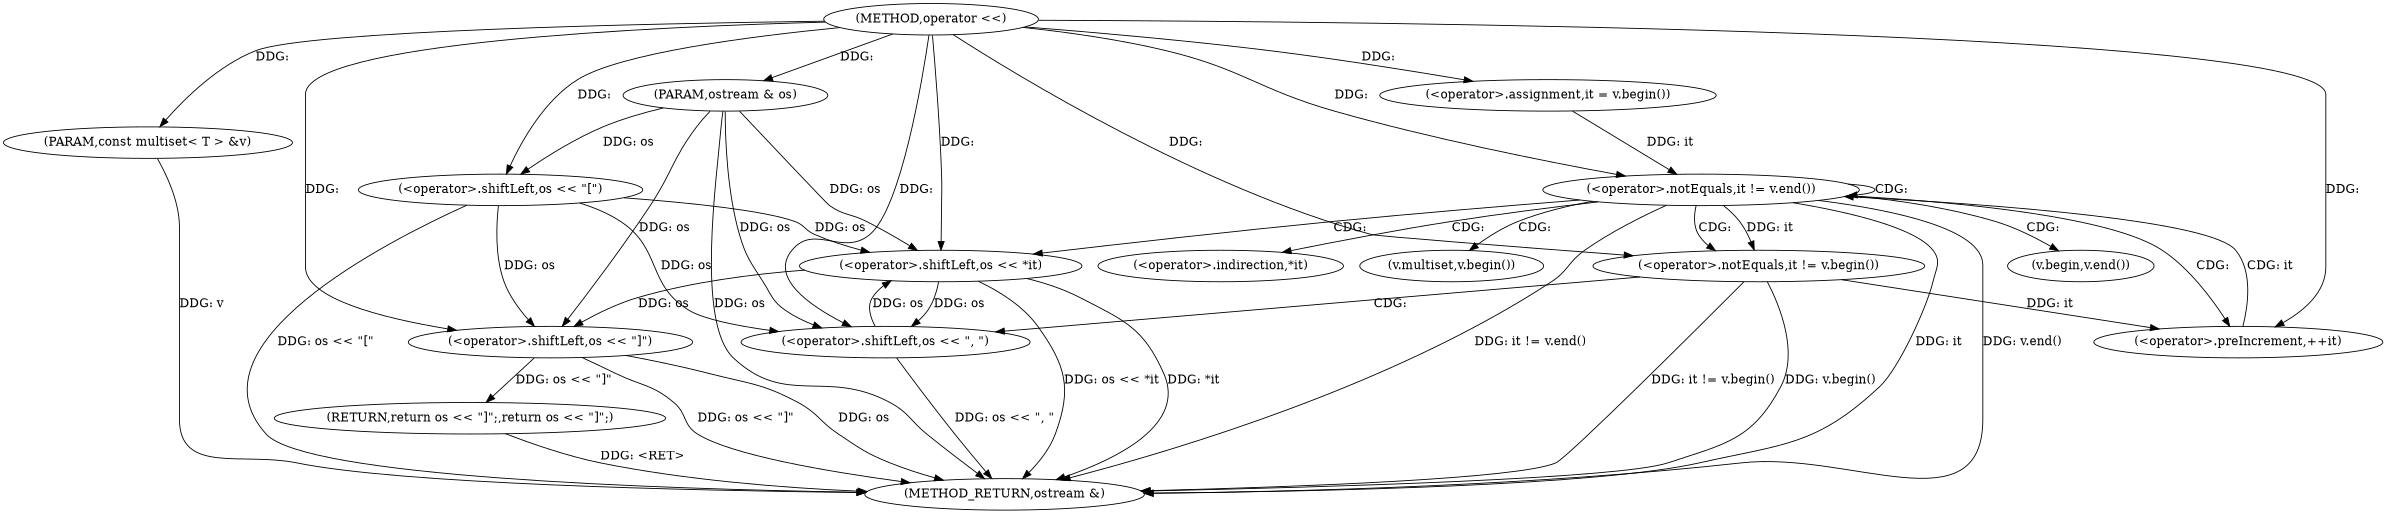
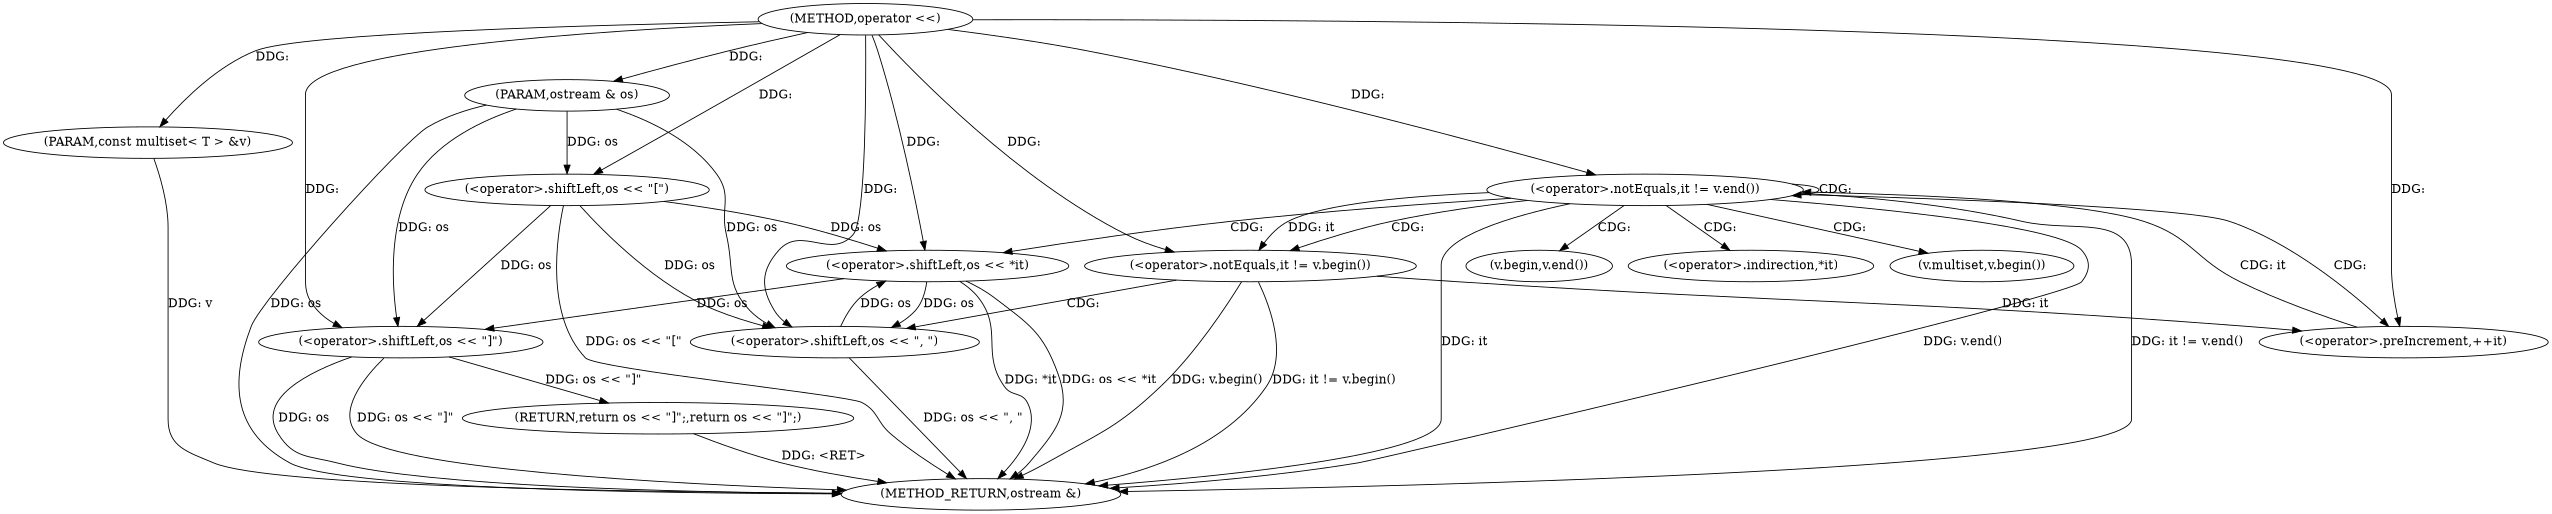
(1548, 95) -> none
(815, 191) -> none
